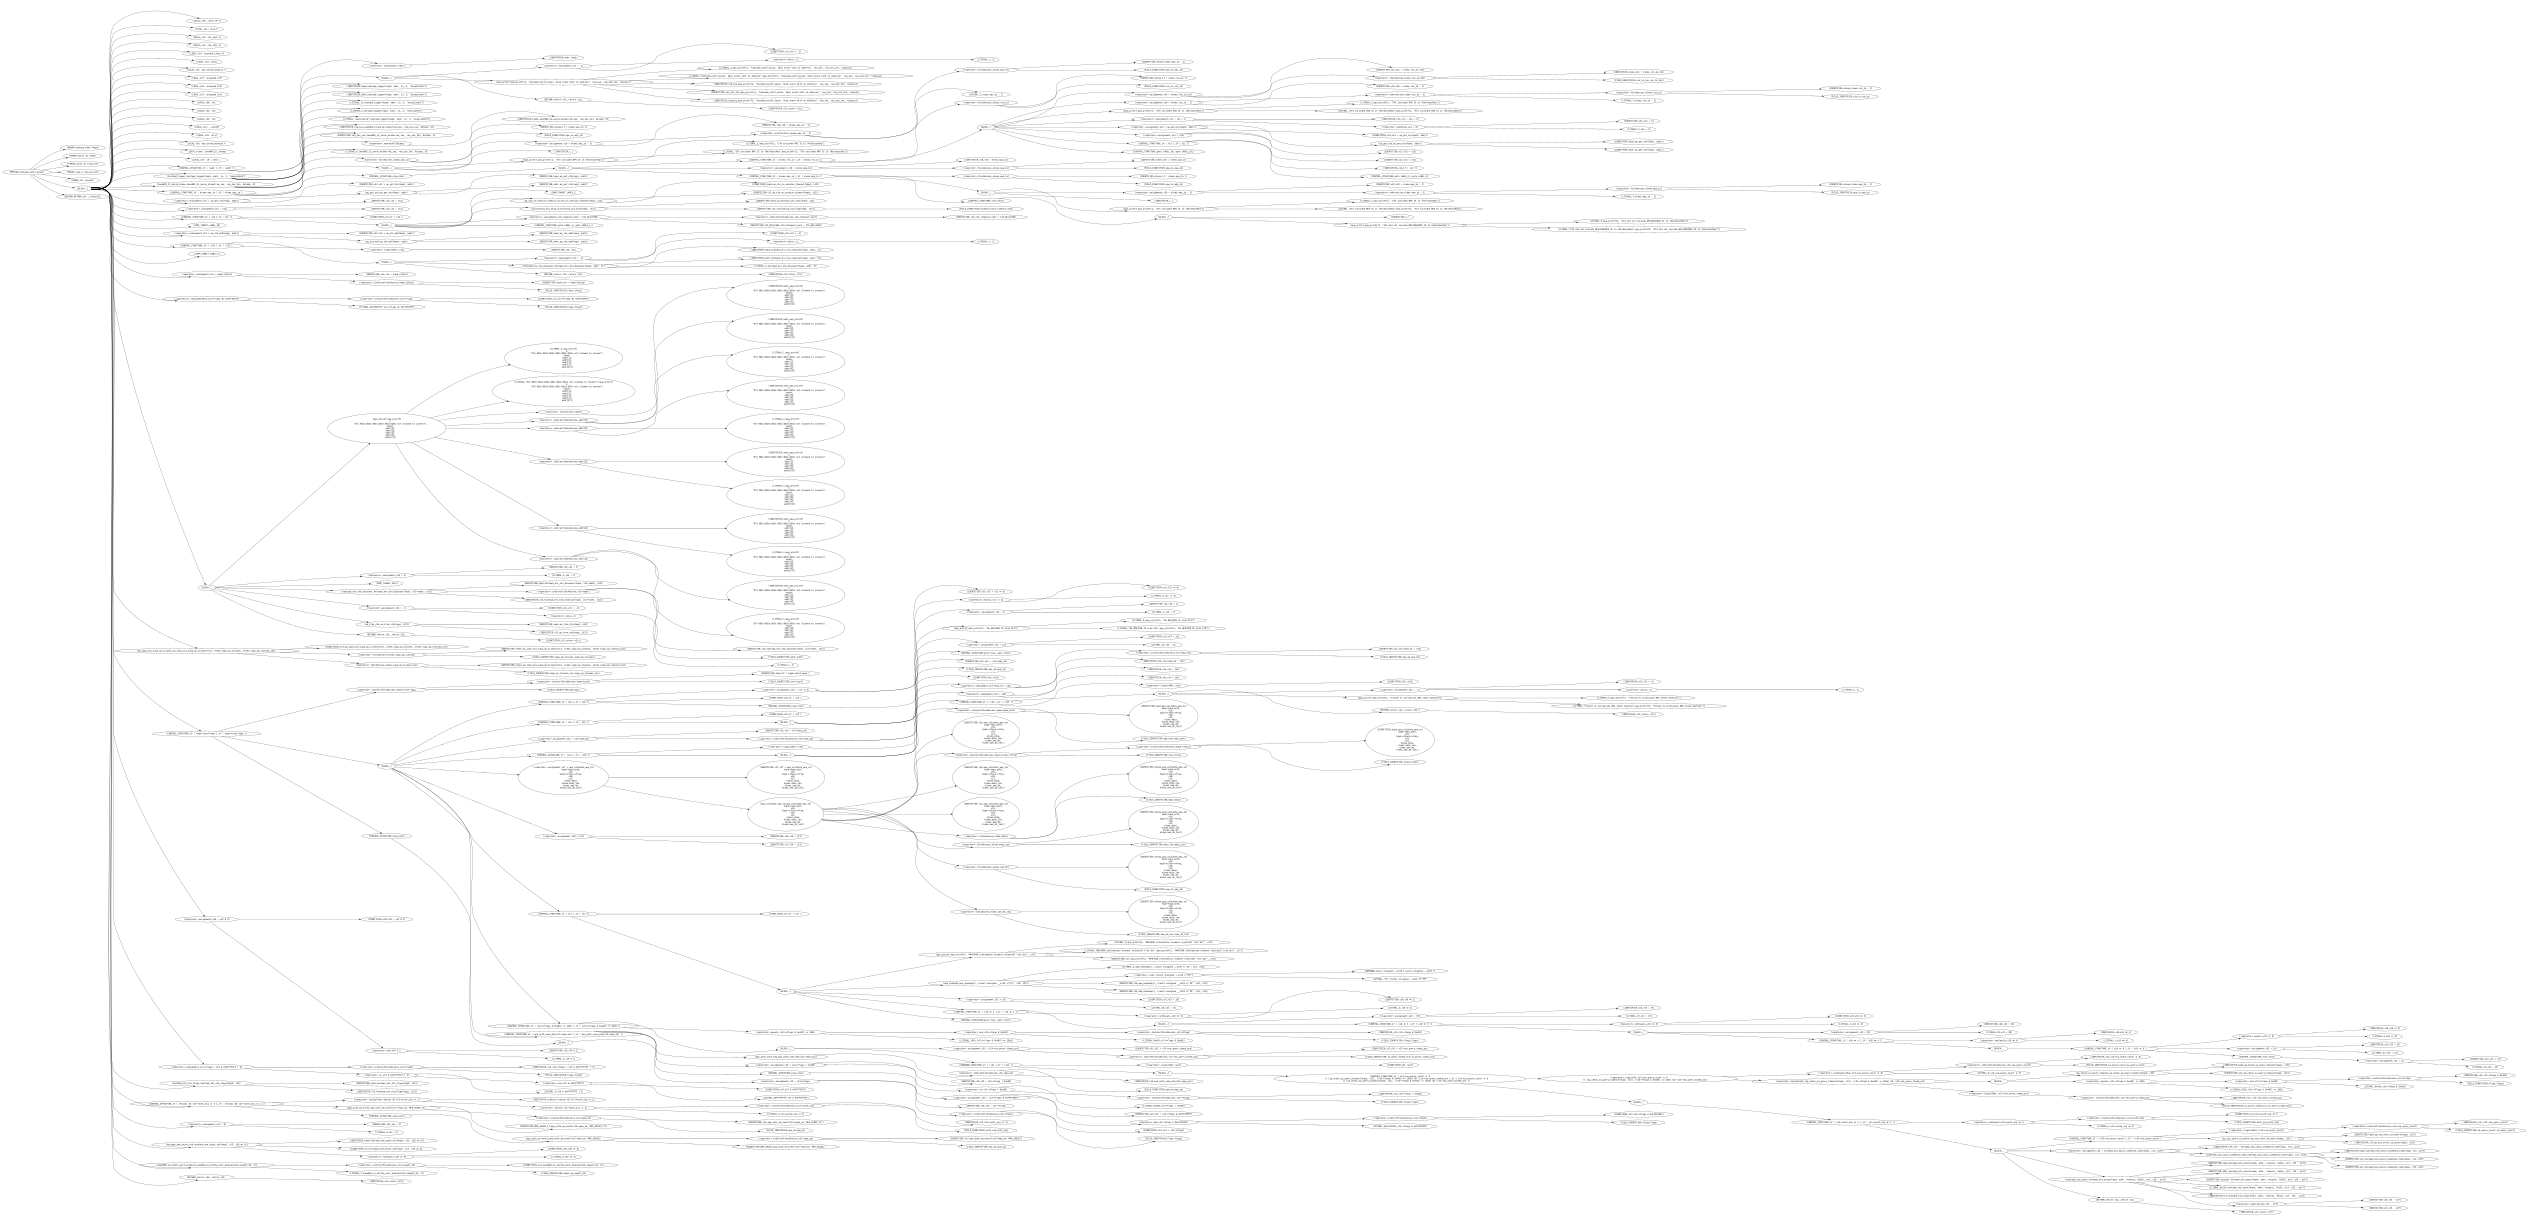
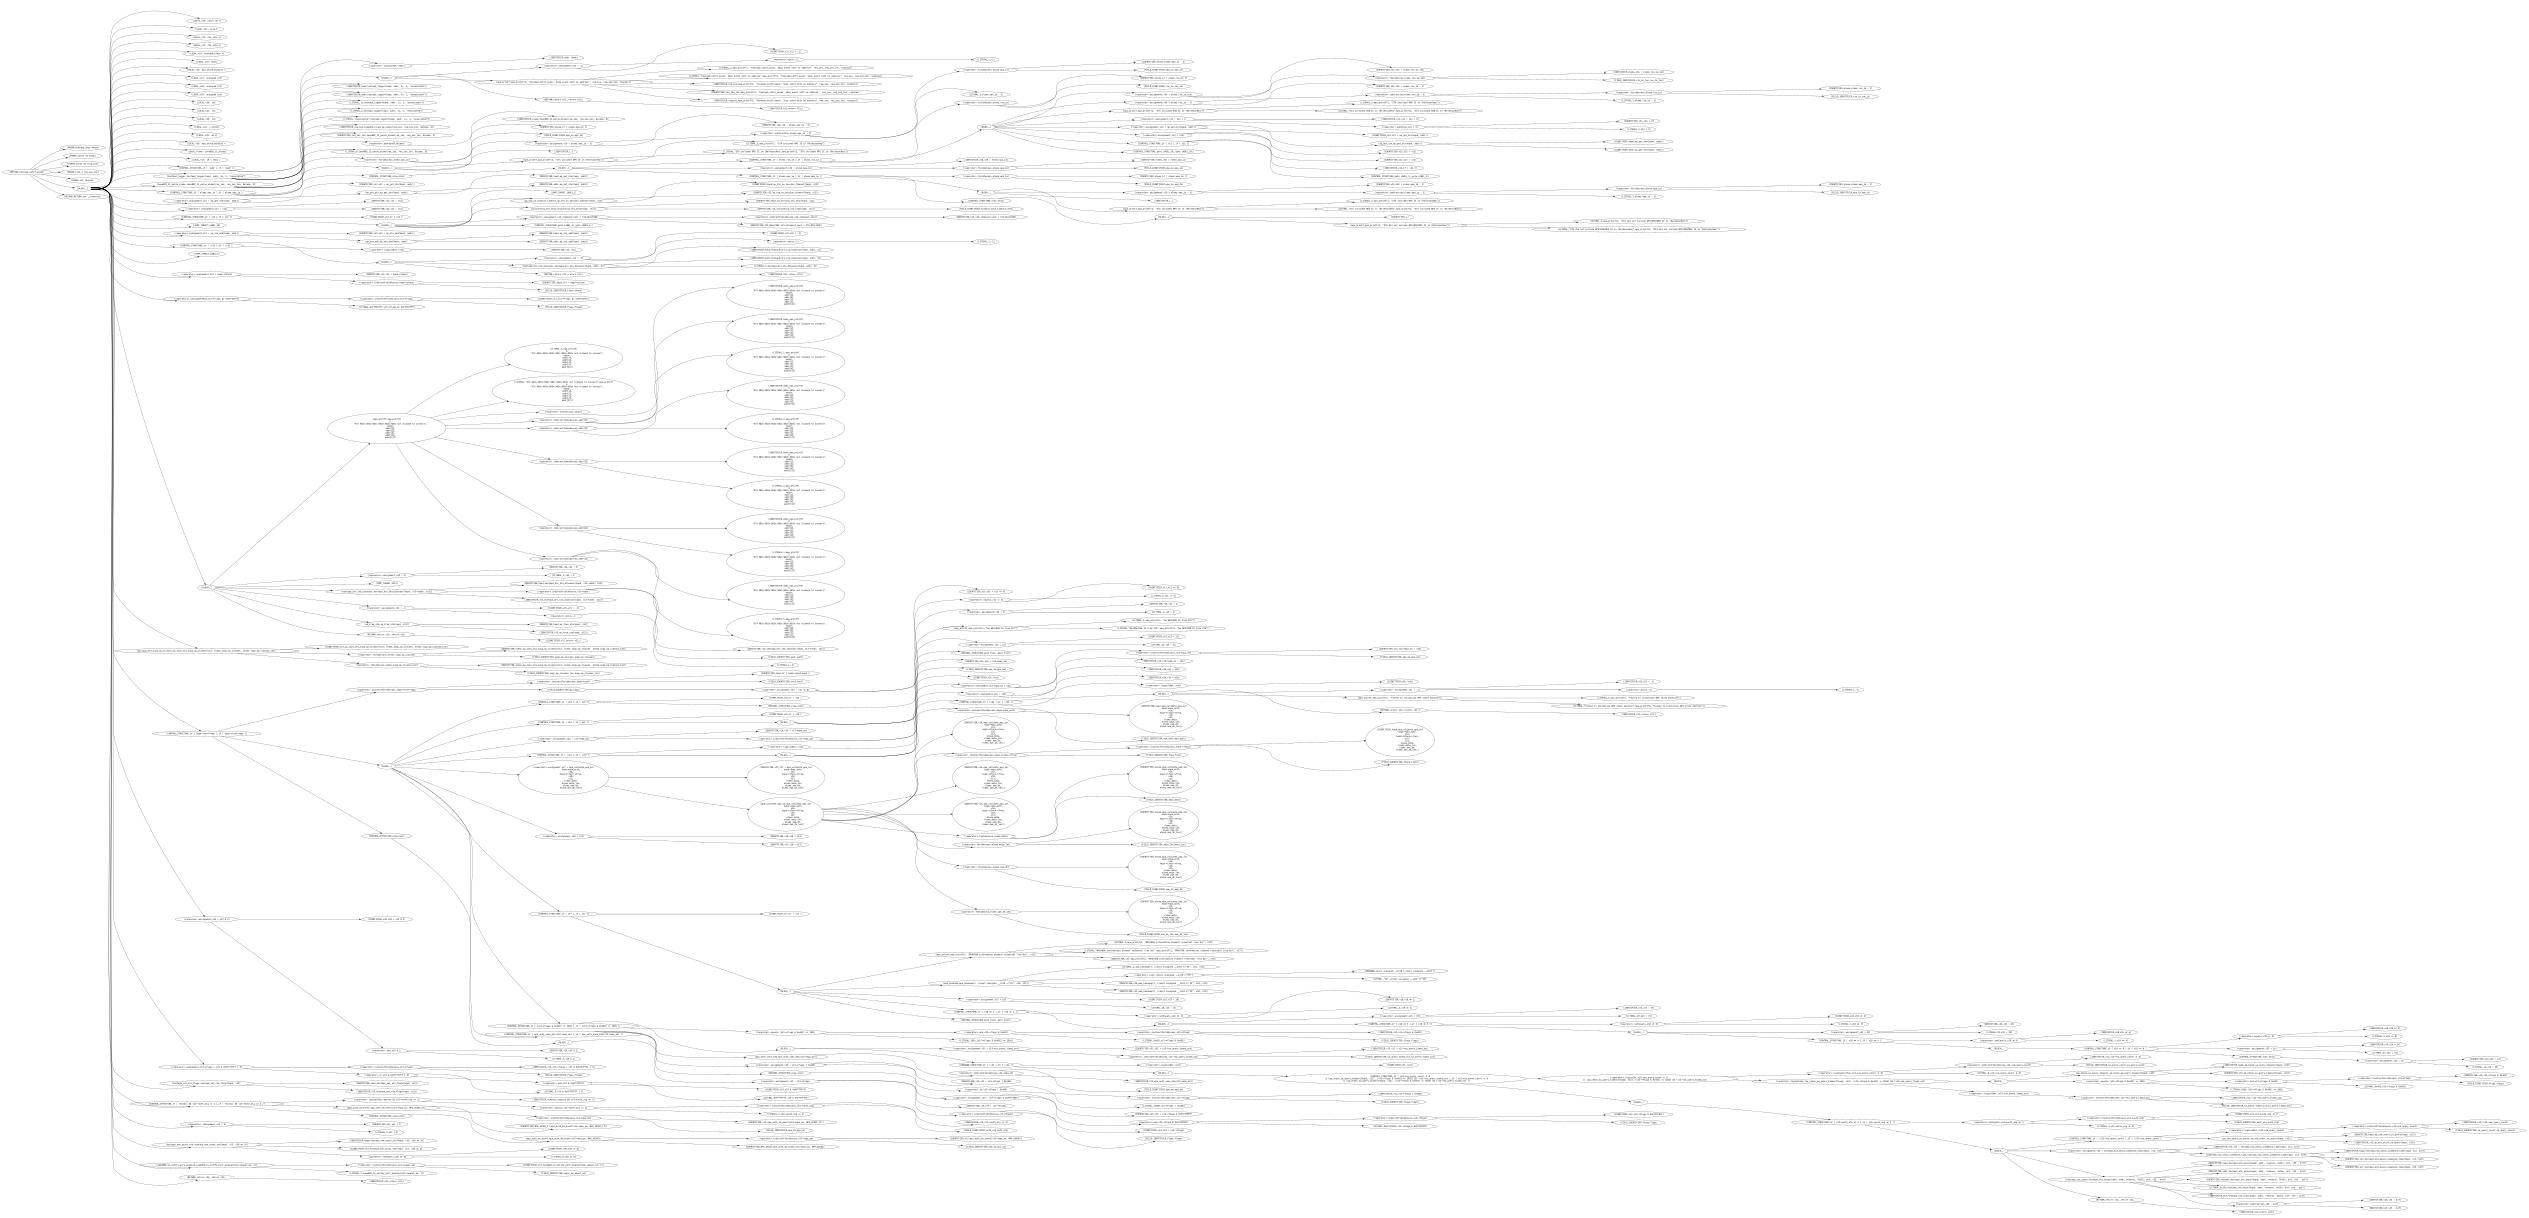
(669, 693) -> (669, 690)
(1164, 934) -> (1164, 934)
